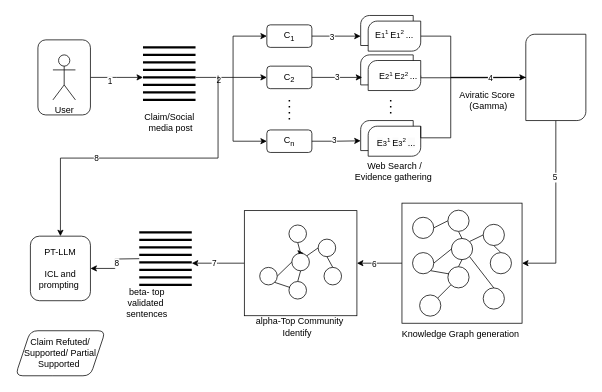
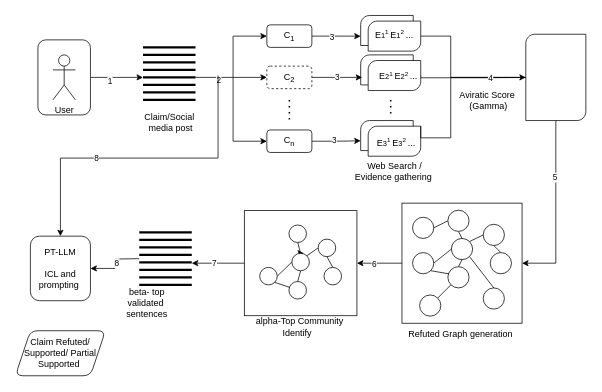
(289, 77) -> (289, 77)
(462, 334) -> (462, 334)
